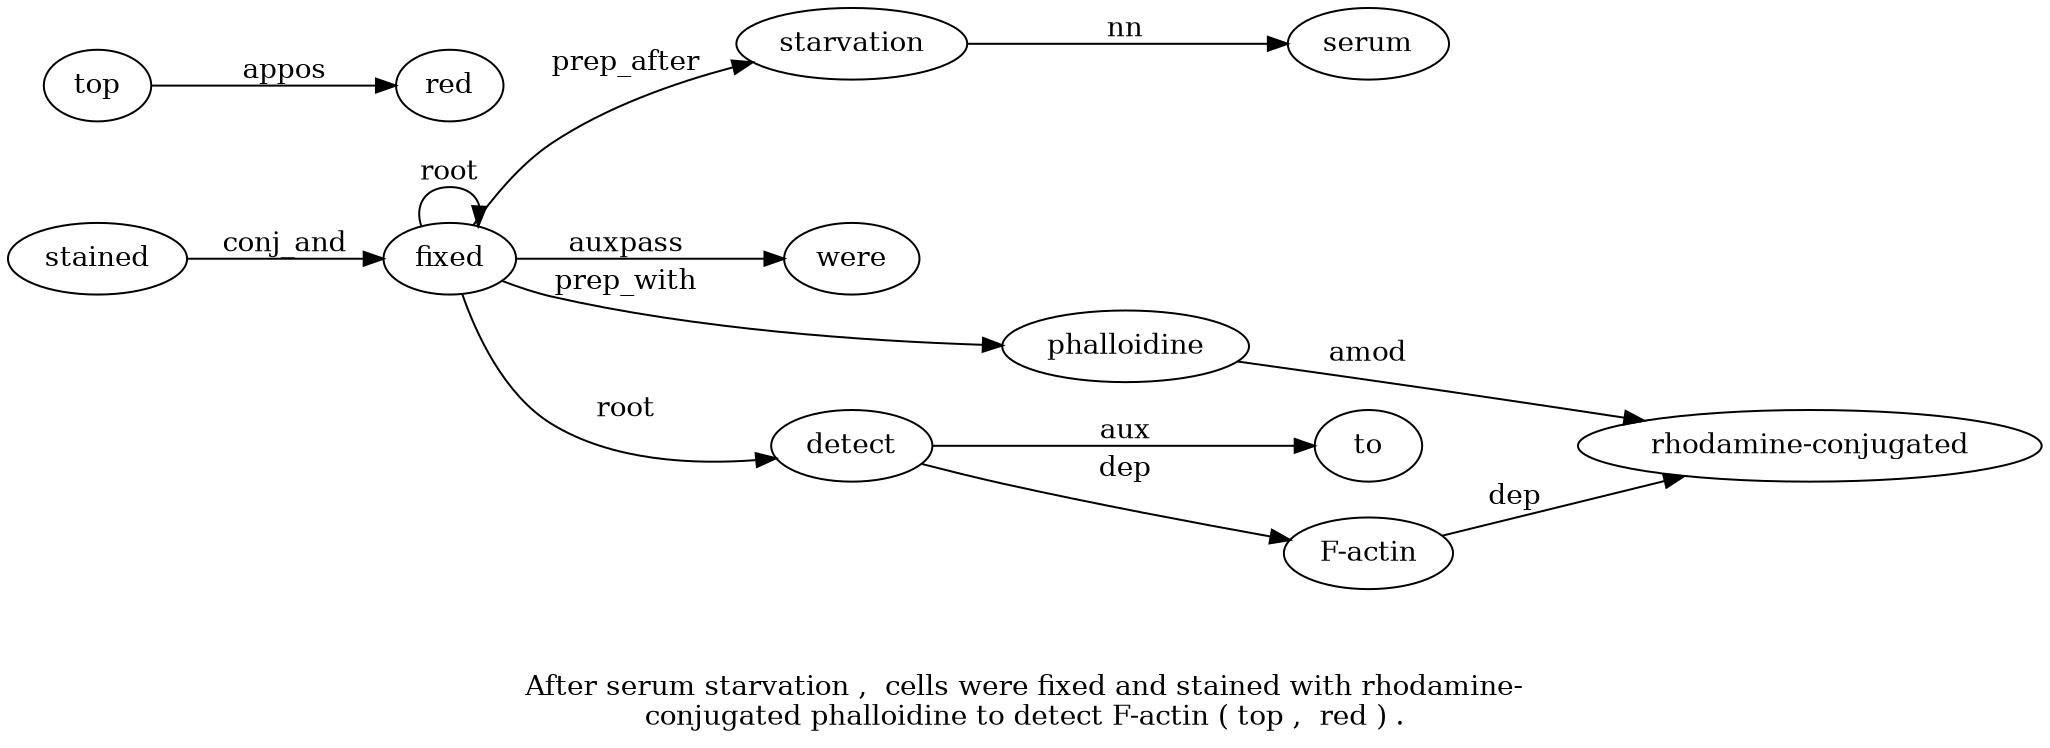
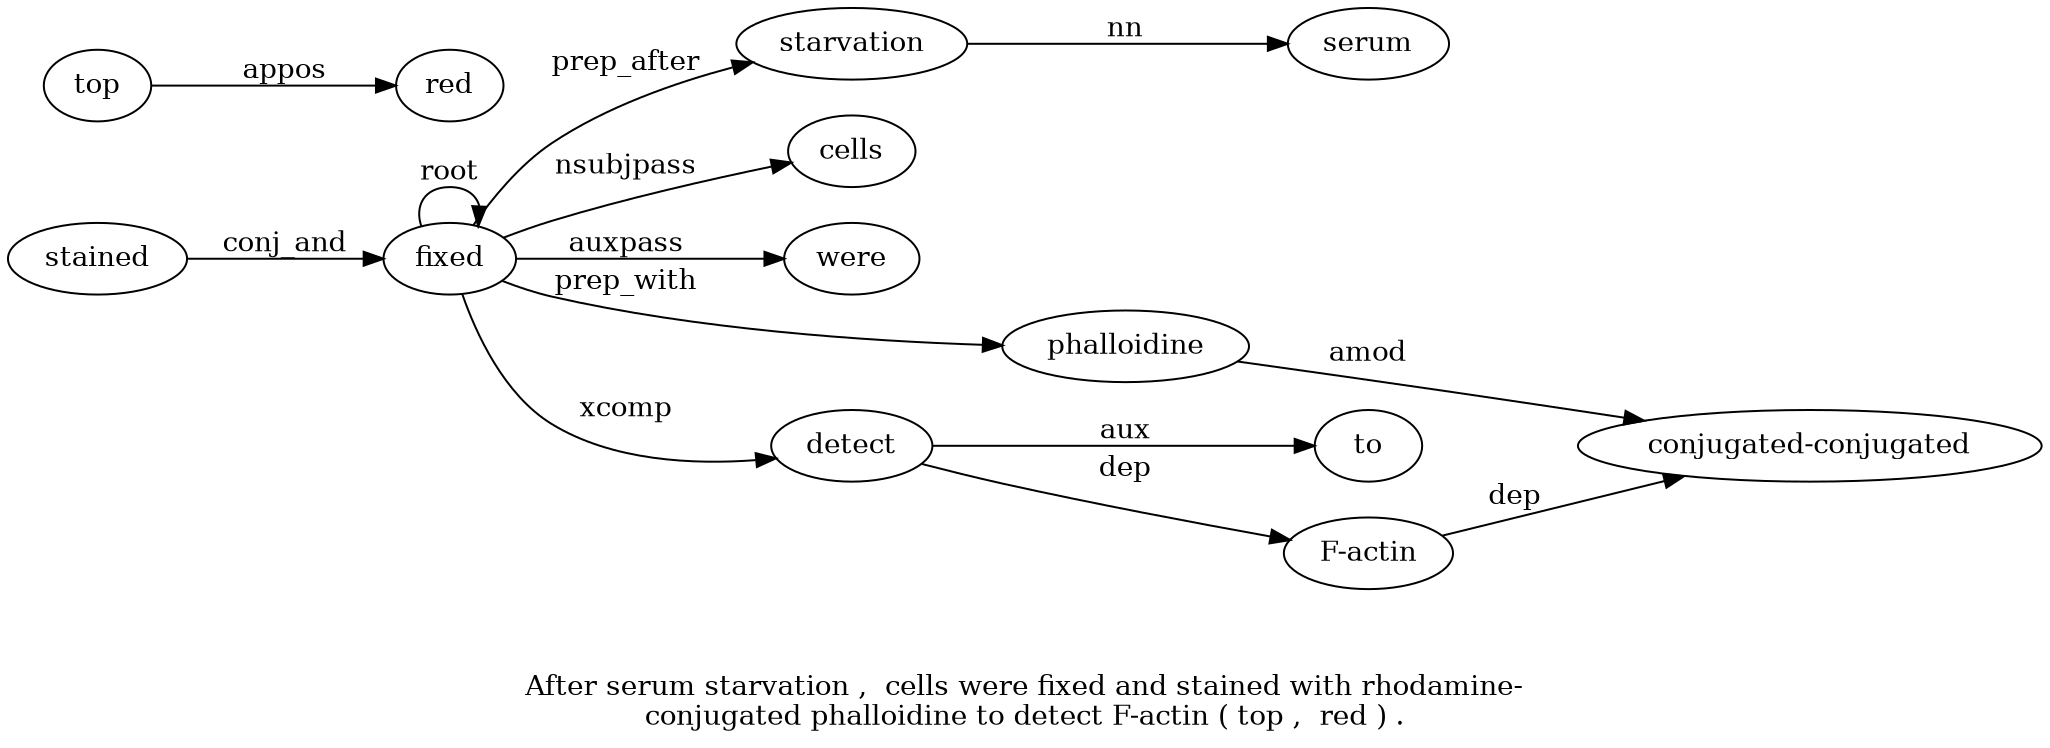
none -> (852, 151)
(626, 409) -> (626, 409)
(1810, 446) -> (1810, 446)
